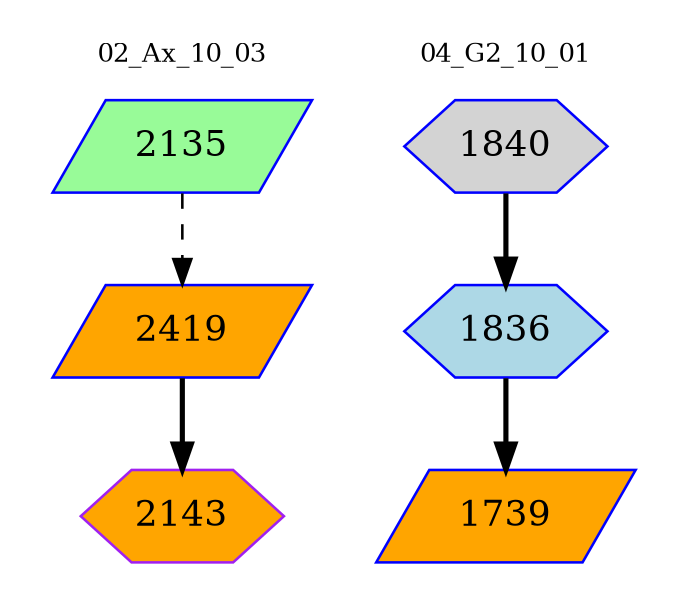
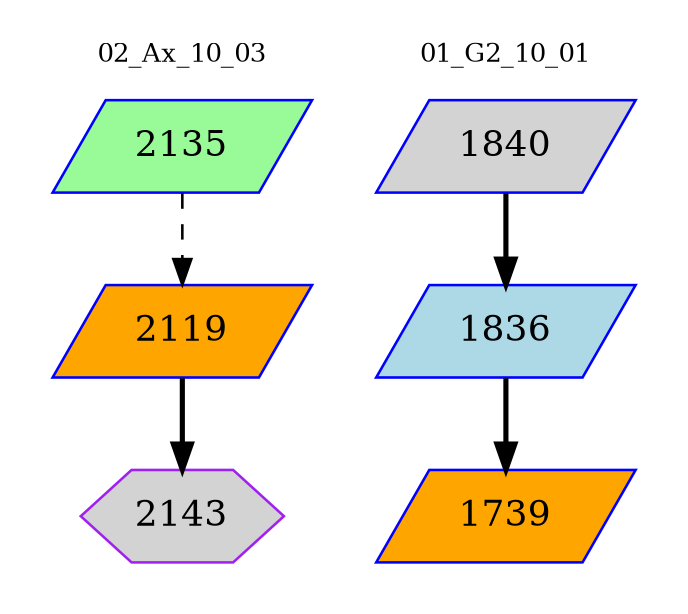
(506, 55) -> (506, 55)
(506, 146) -> (506, 146)
(182, 331) -> (182, 331)
(506, 331) -> (506, 331)
(182, 516) -> (182, 516)
